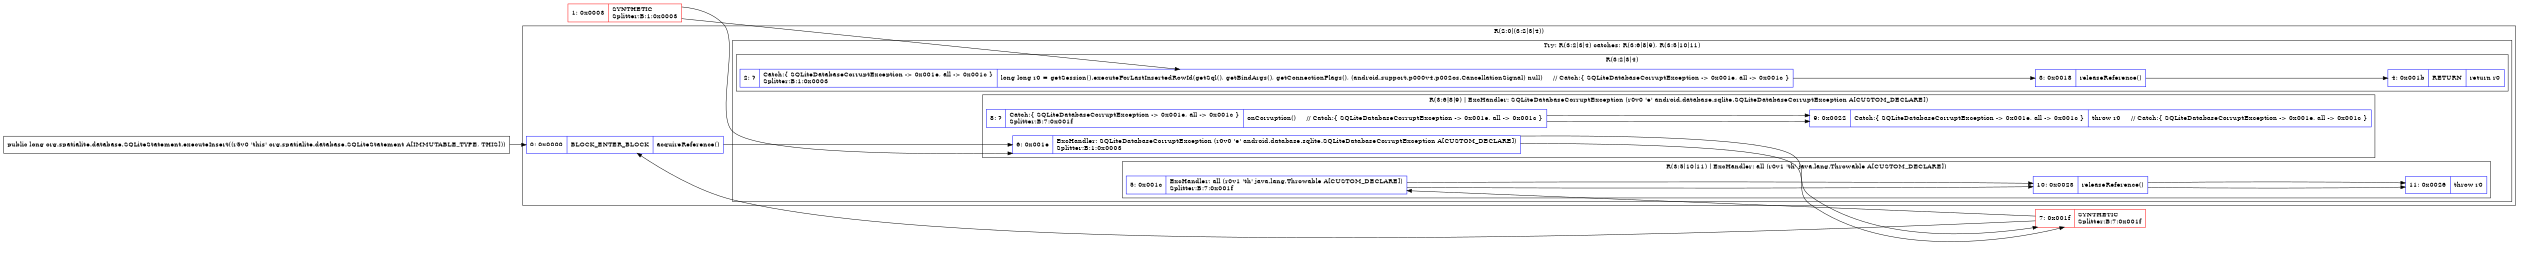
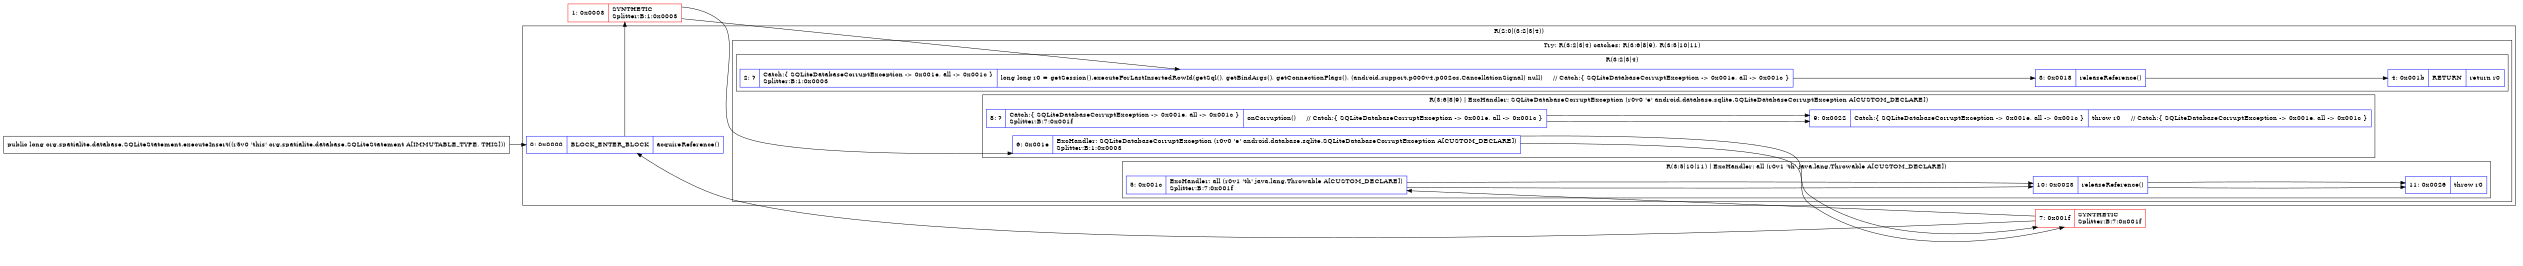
(866, 145) -> (625, 81)
